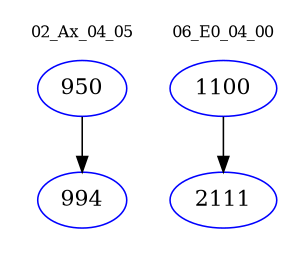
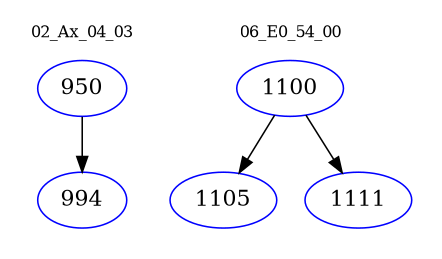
(82, 33) -> (82, 33)
(223, 33) -> (291, 33)
none -> (223, 200)
(223, 200) -> (358, 200)
